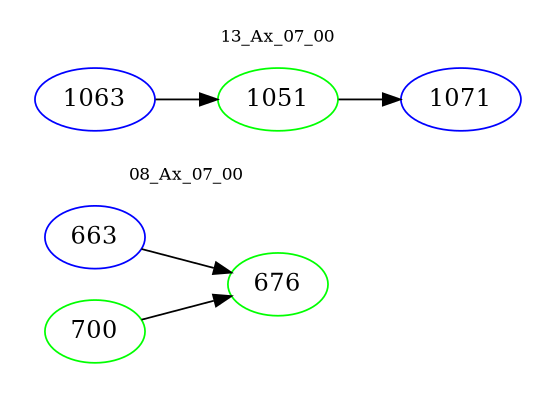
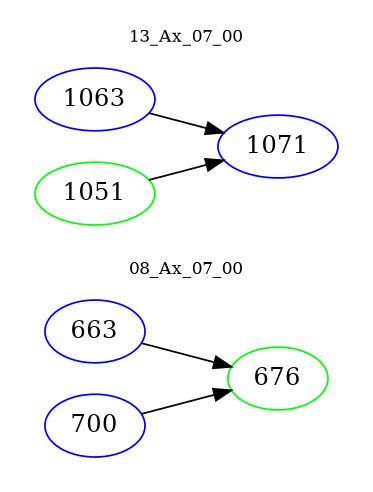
(178, 99) -> (178, 121)
(95, 331) -> (95, 426)
